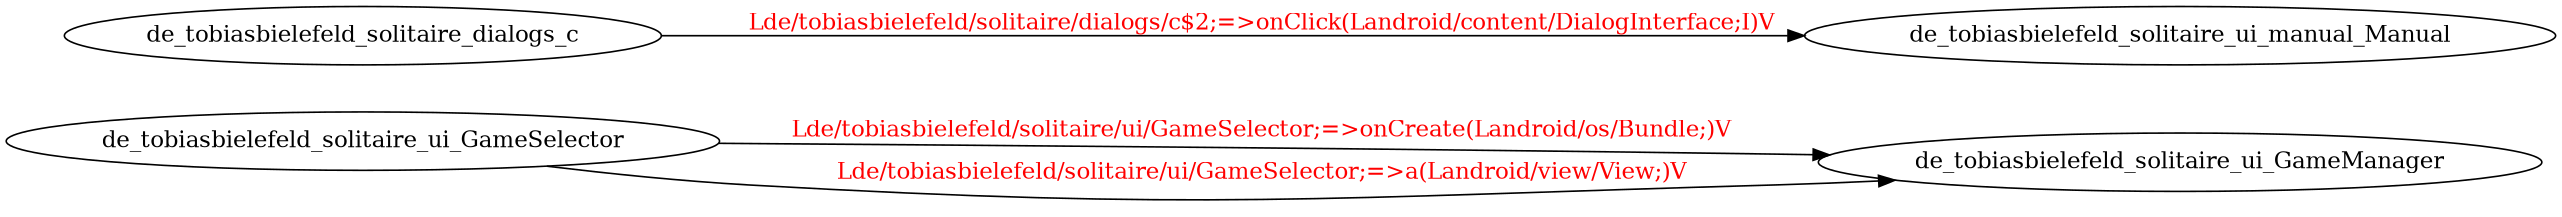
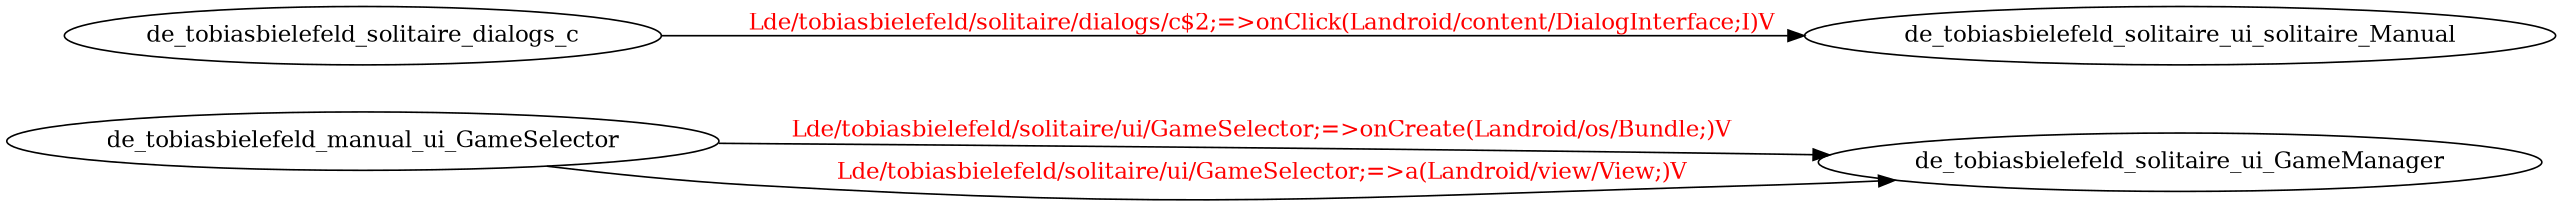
(2180, 36) -> (2180, 36)
(363, 141) -> (363, 141)
